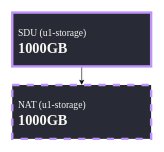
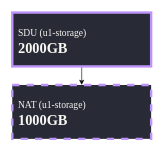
(81, 39) -> (81, 39)
